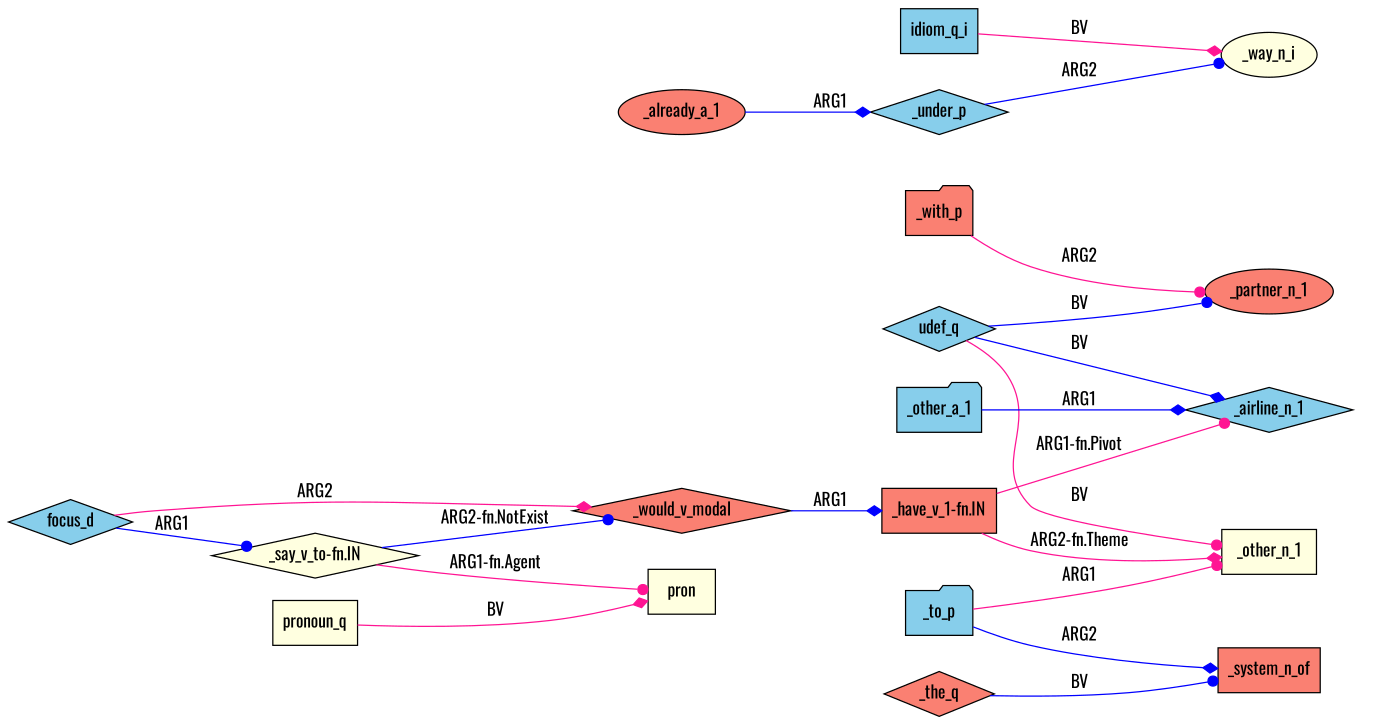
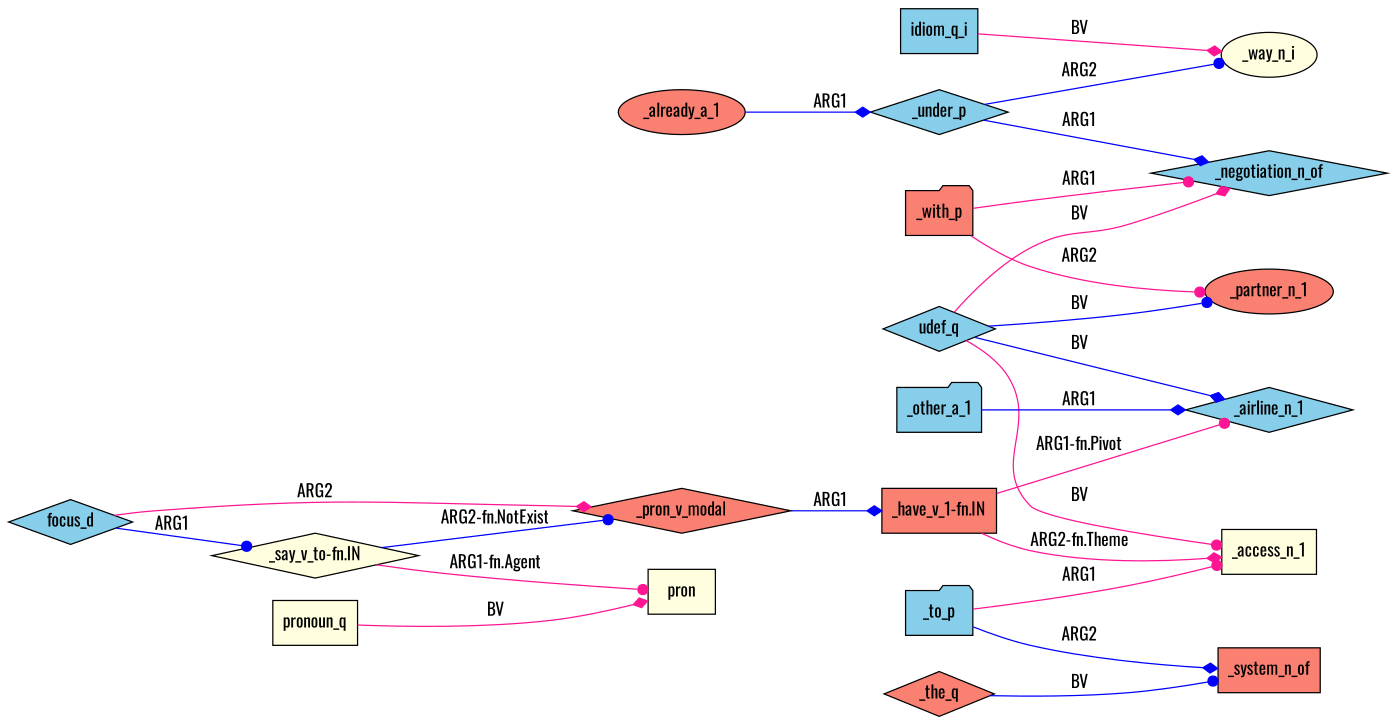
none -> (1269, 173)
(682, 511) -> (682, 511)
(1269, 552) -> (1269, 552)
